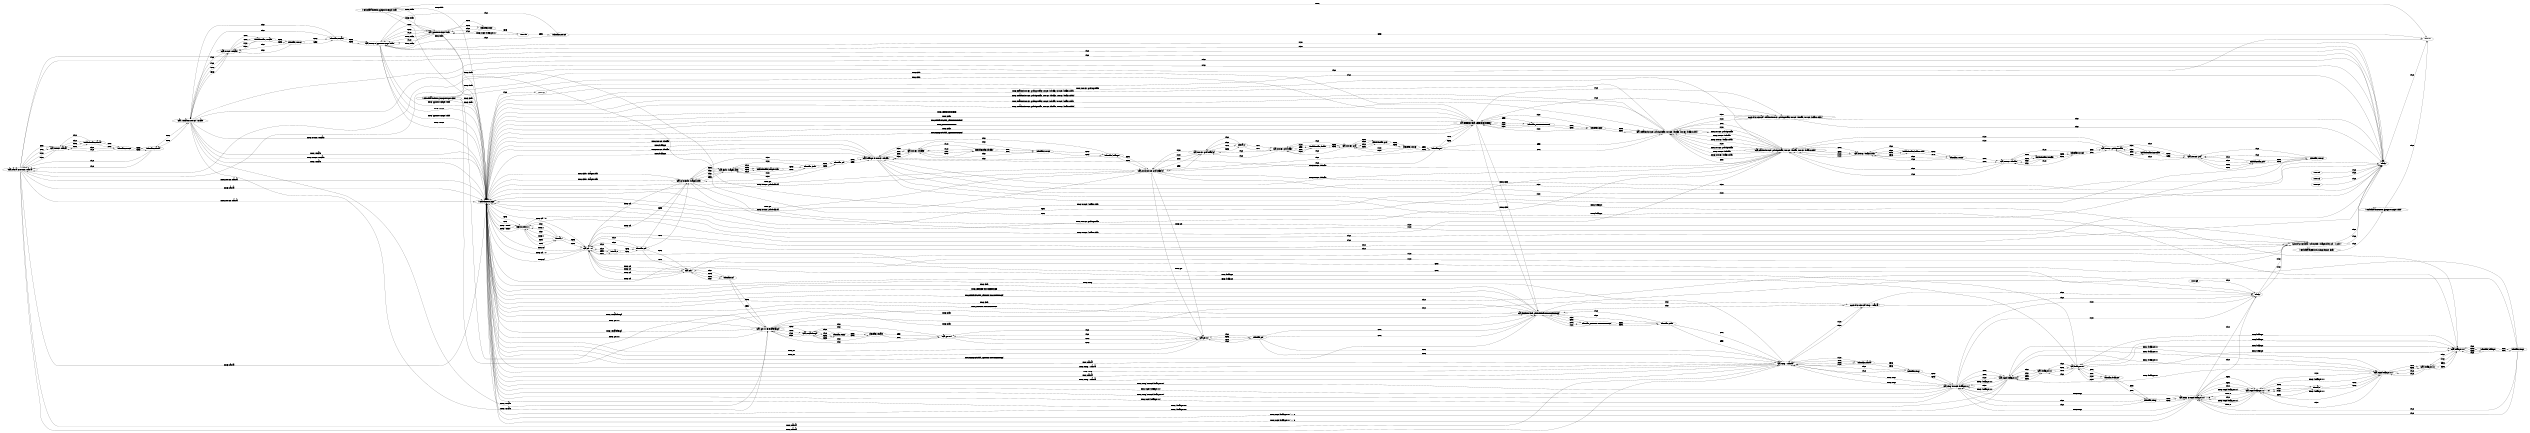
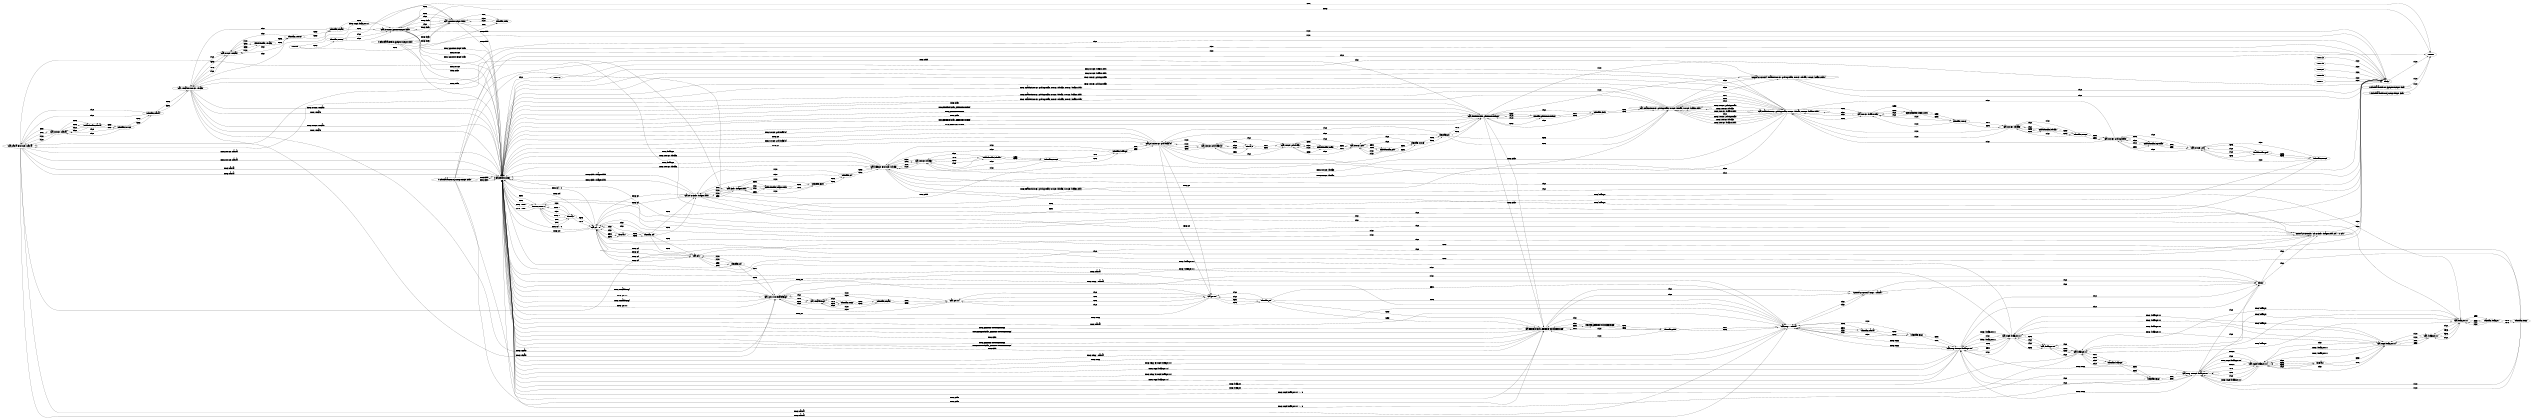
(505, 32) -> (400, 50)
none -> (2320, 64)
none -> (2320, 82)
(2364, 239) -> (2422, 78)
(2194, 281) -> none
(1539, 313) -> (1544, 329)
